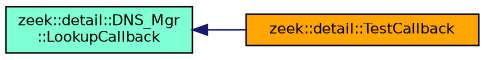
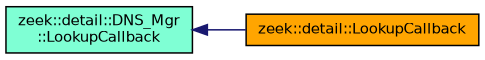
(362, 30) -> (362, 30)
